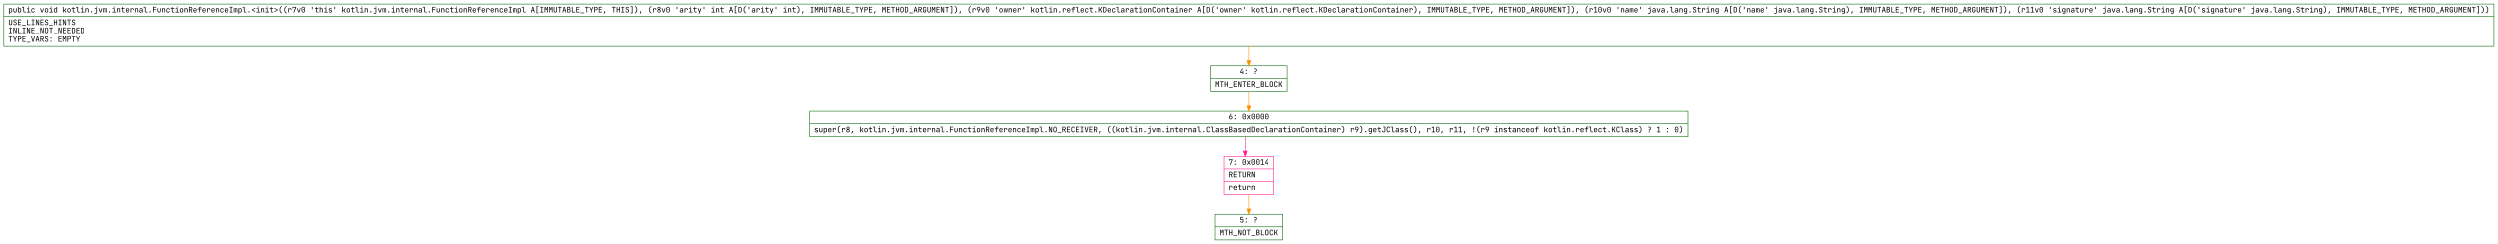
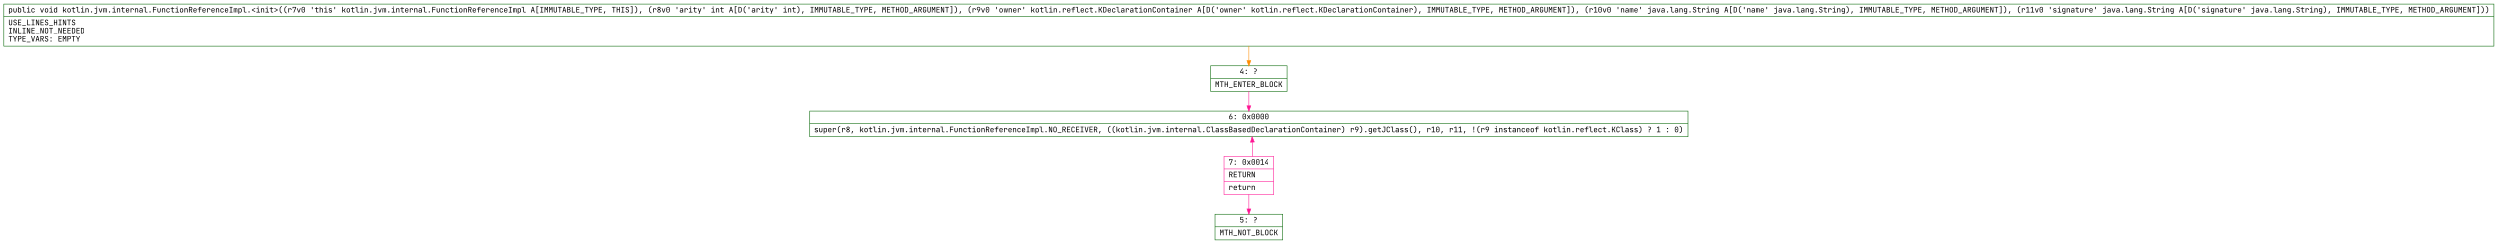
(1249, 98) -> (1249, 98)
(1245, 144) -> (1253, 149)
(1249, 202) -> (1249, 202)
